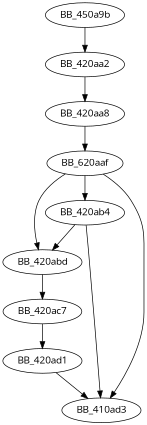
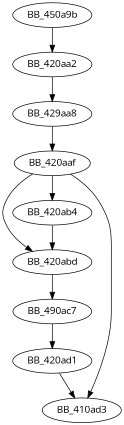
(85, 114) -> (52, 114)
(85, 163) -> (52, 163)
(93, 308) -> none
(42, 311) -> (52, 311)
